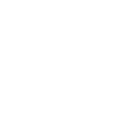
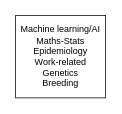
none -> (60, 57)
